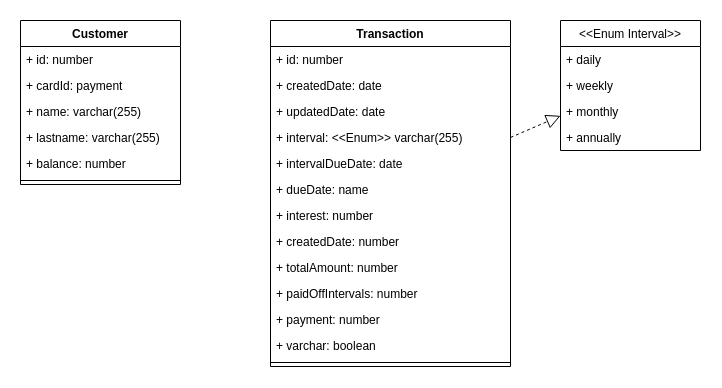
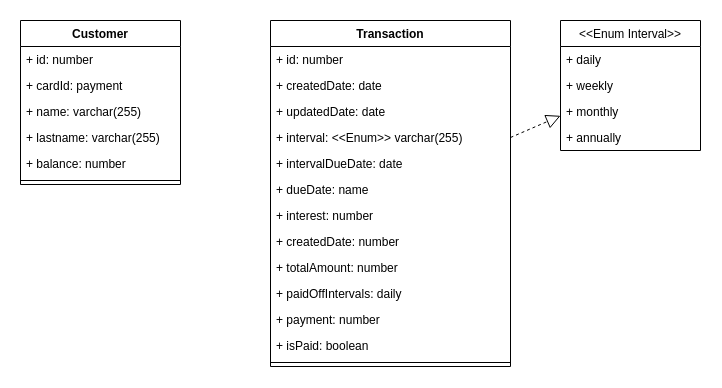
(356, 294) -> (349, 294)
(330, 346) -> (324, 346)
